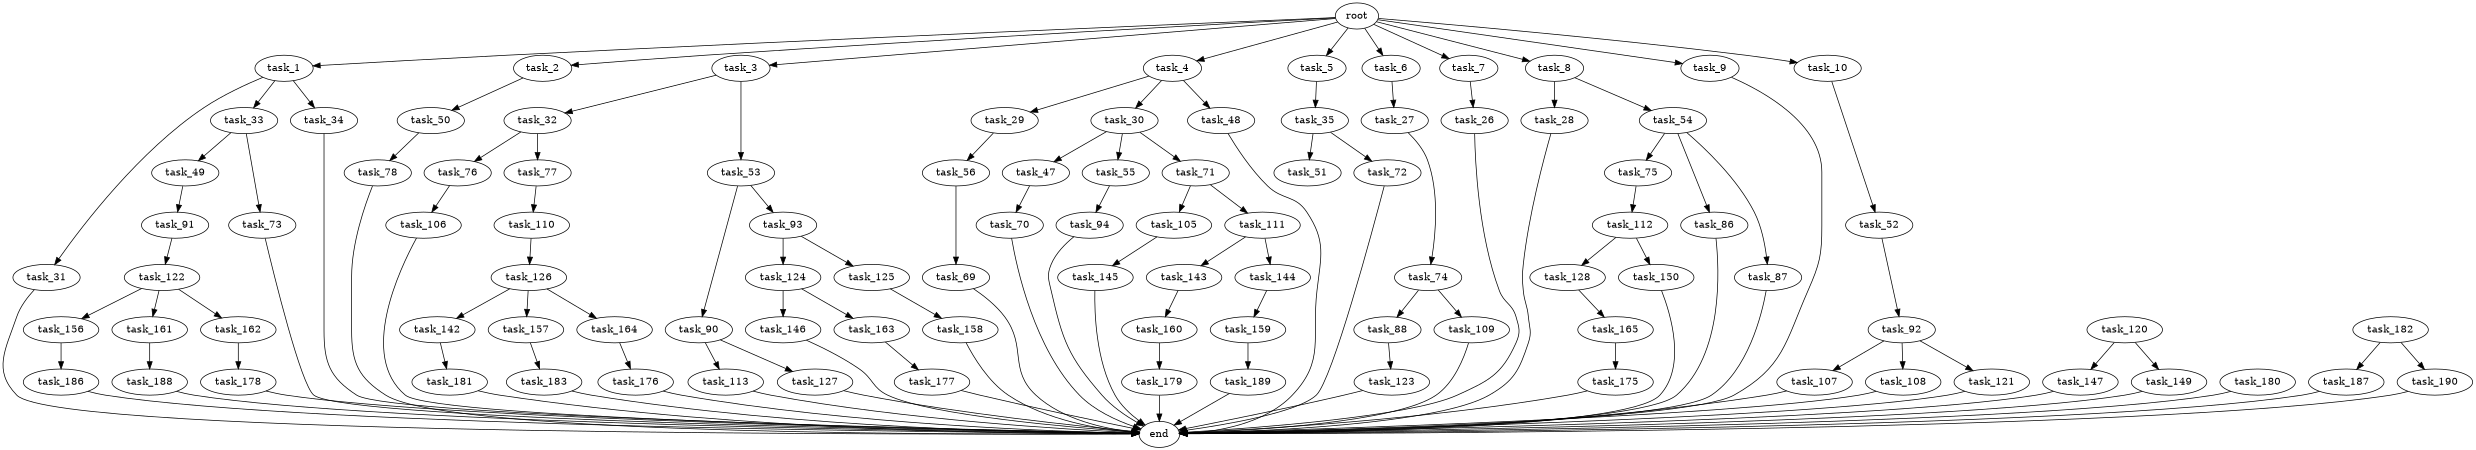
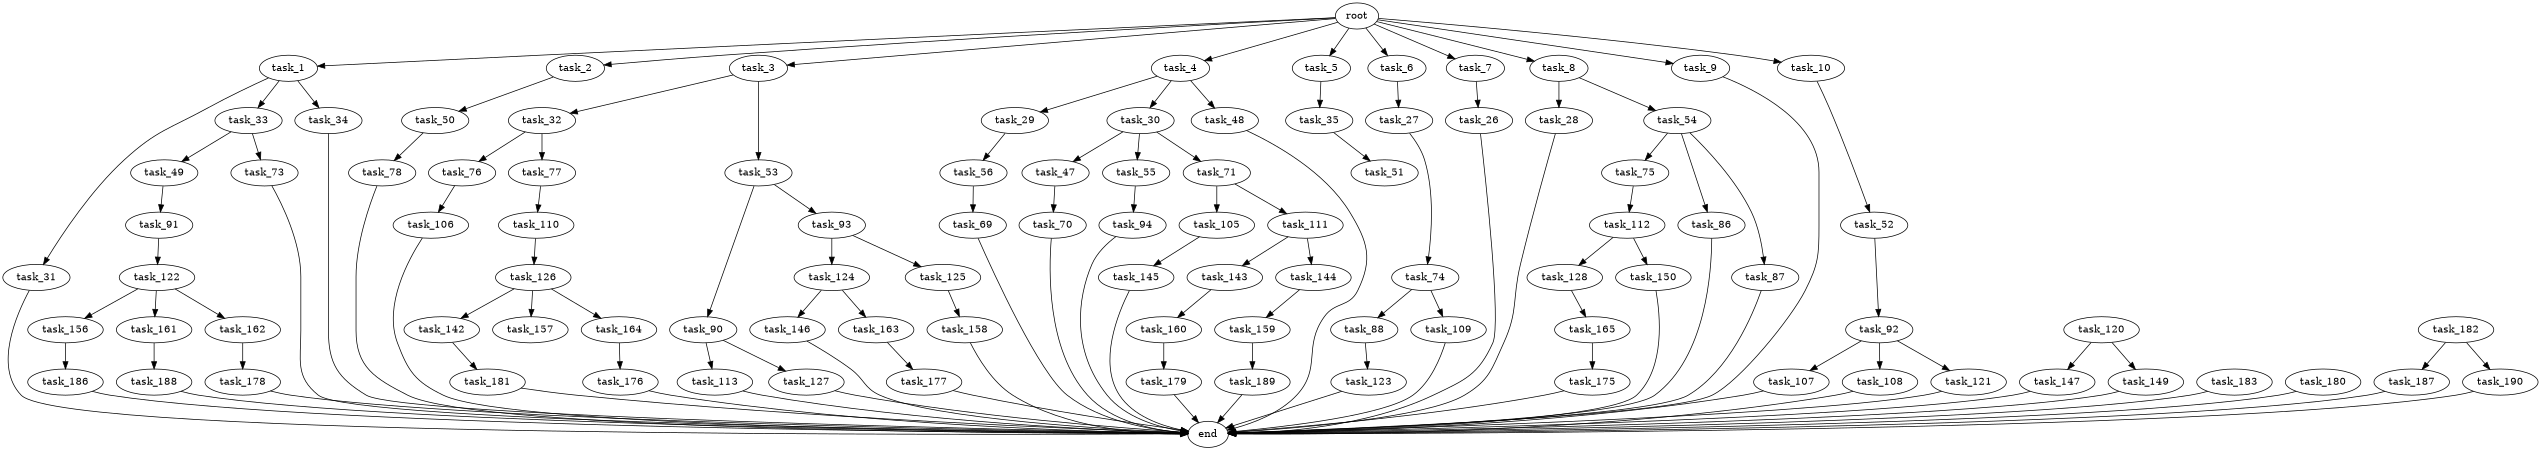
(1387, 173) -> none
(534, 352) -> none
